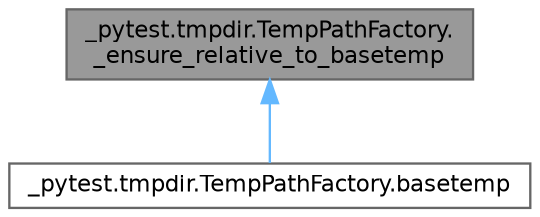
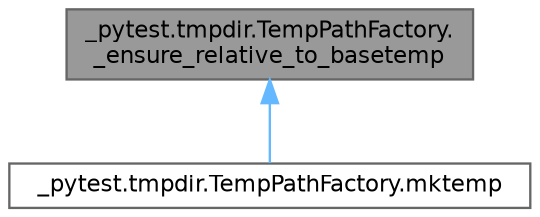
(270, 186) -> (270, 186)
